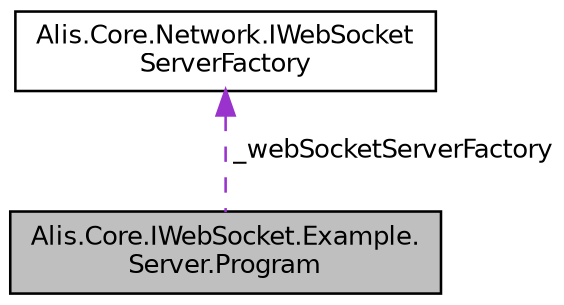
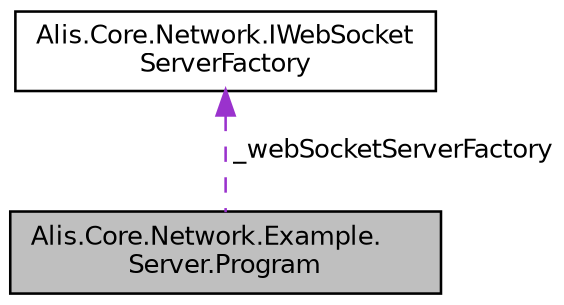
(226, 253) -> (226, 253)
